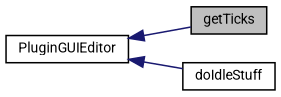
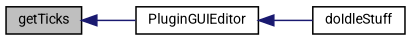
(167, 31) -> (116, 20)
